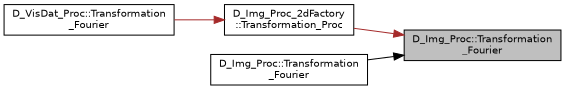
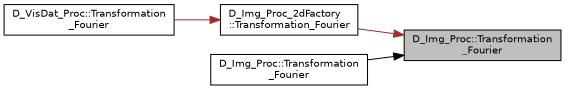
(289, 20) -> (289, 20)
